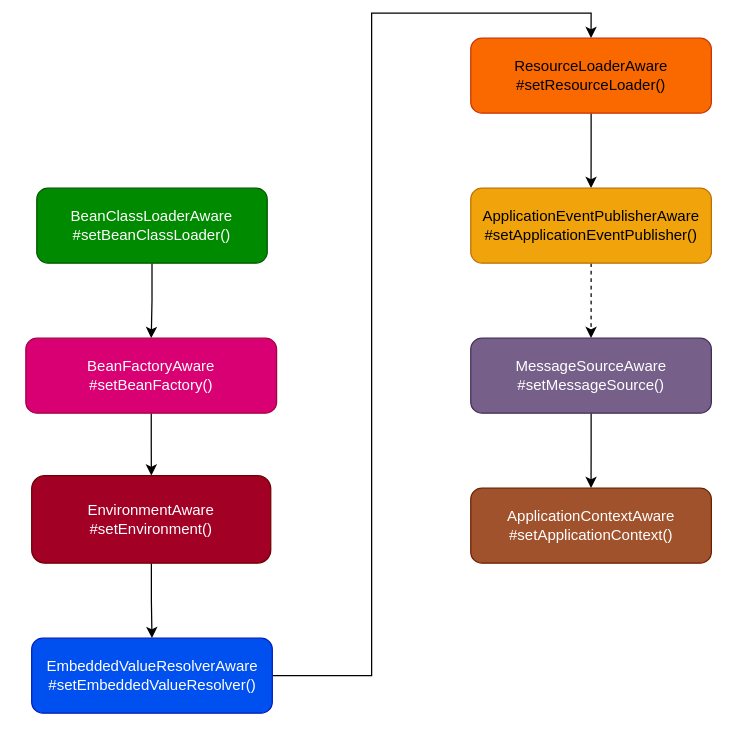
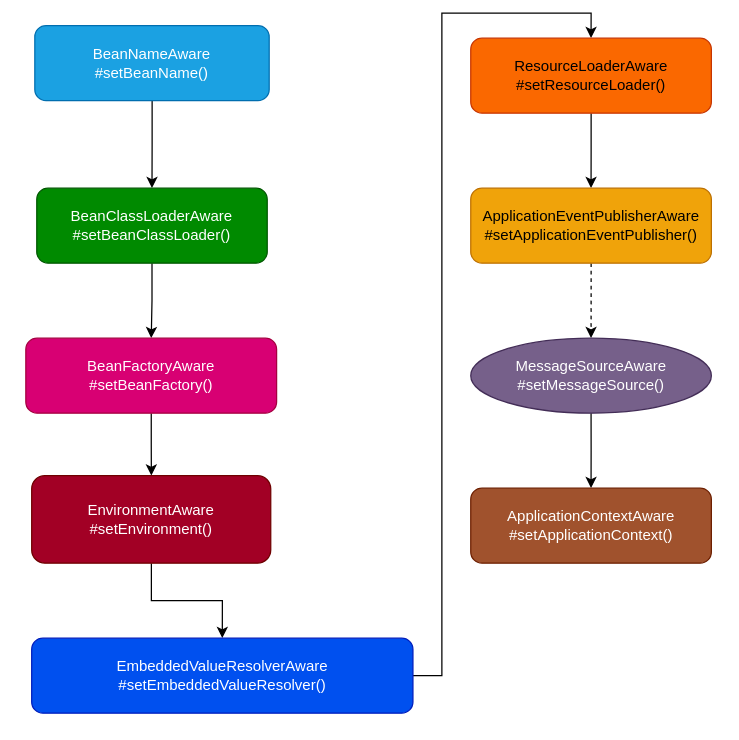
none -> (152, 63)
none -> (152, 140)
(591, 376) -> (591, 376)
(152, 676) -> (222, 676)
